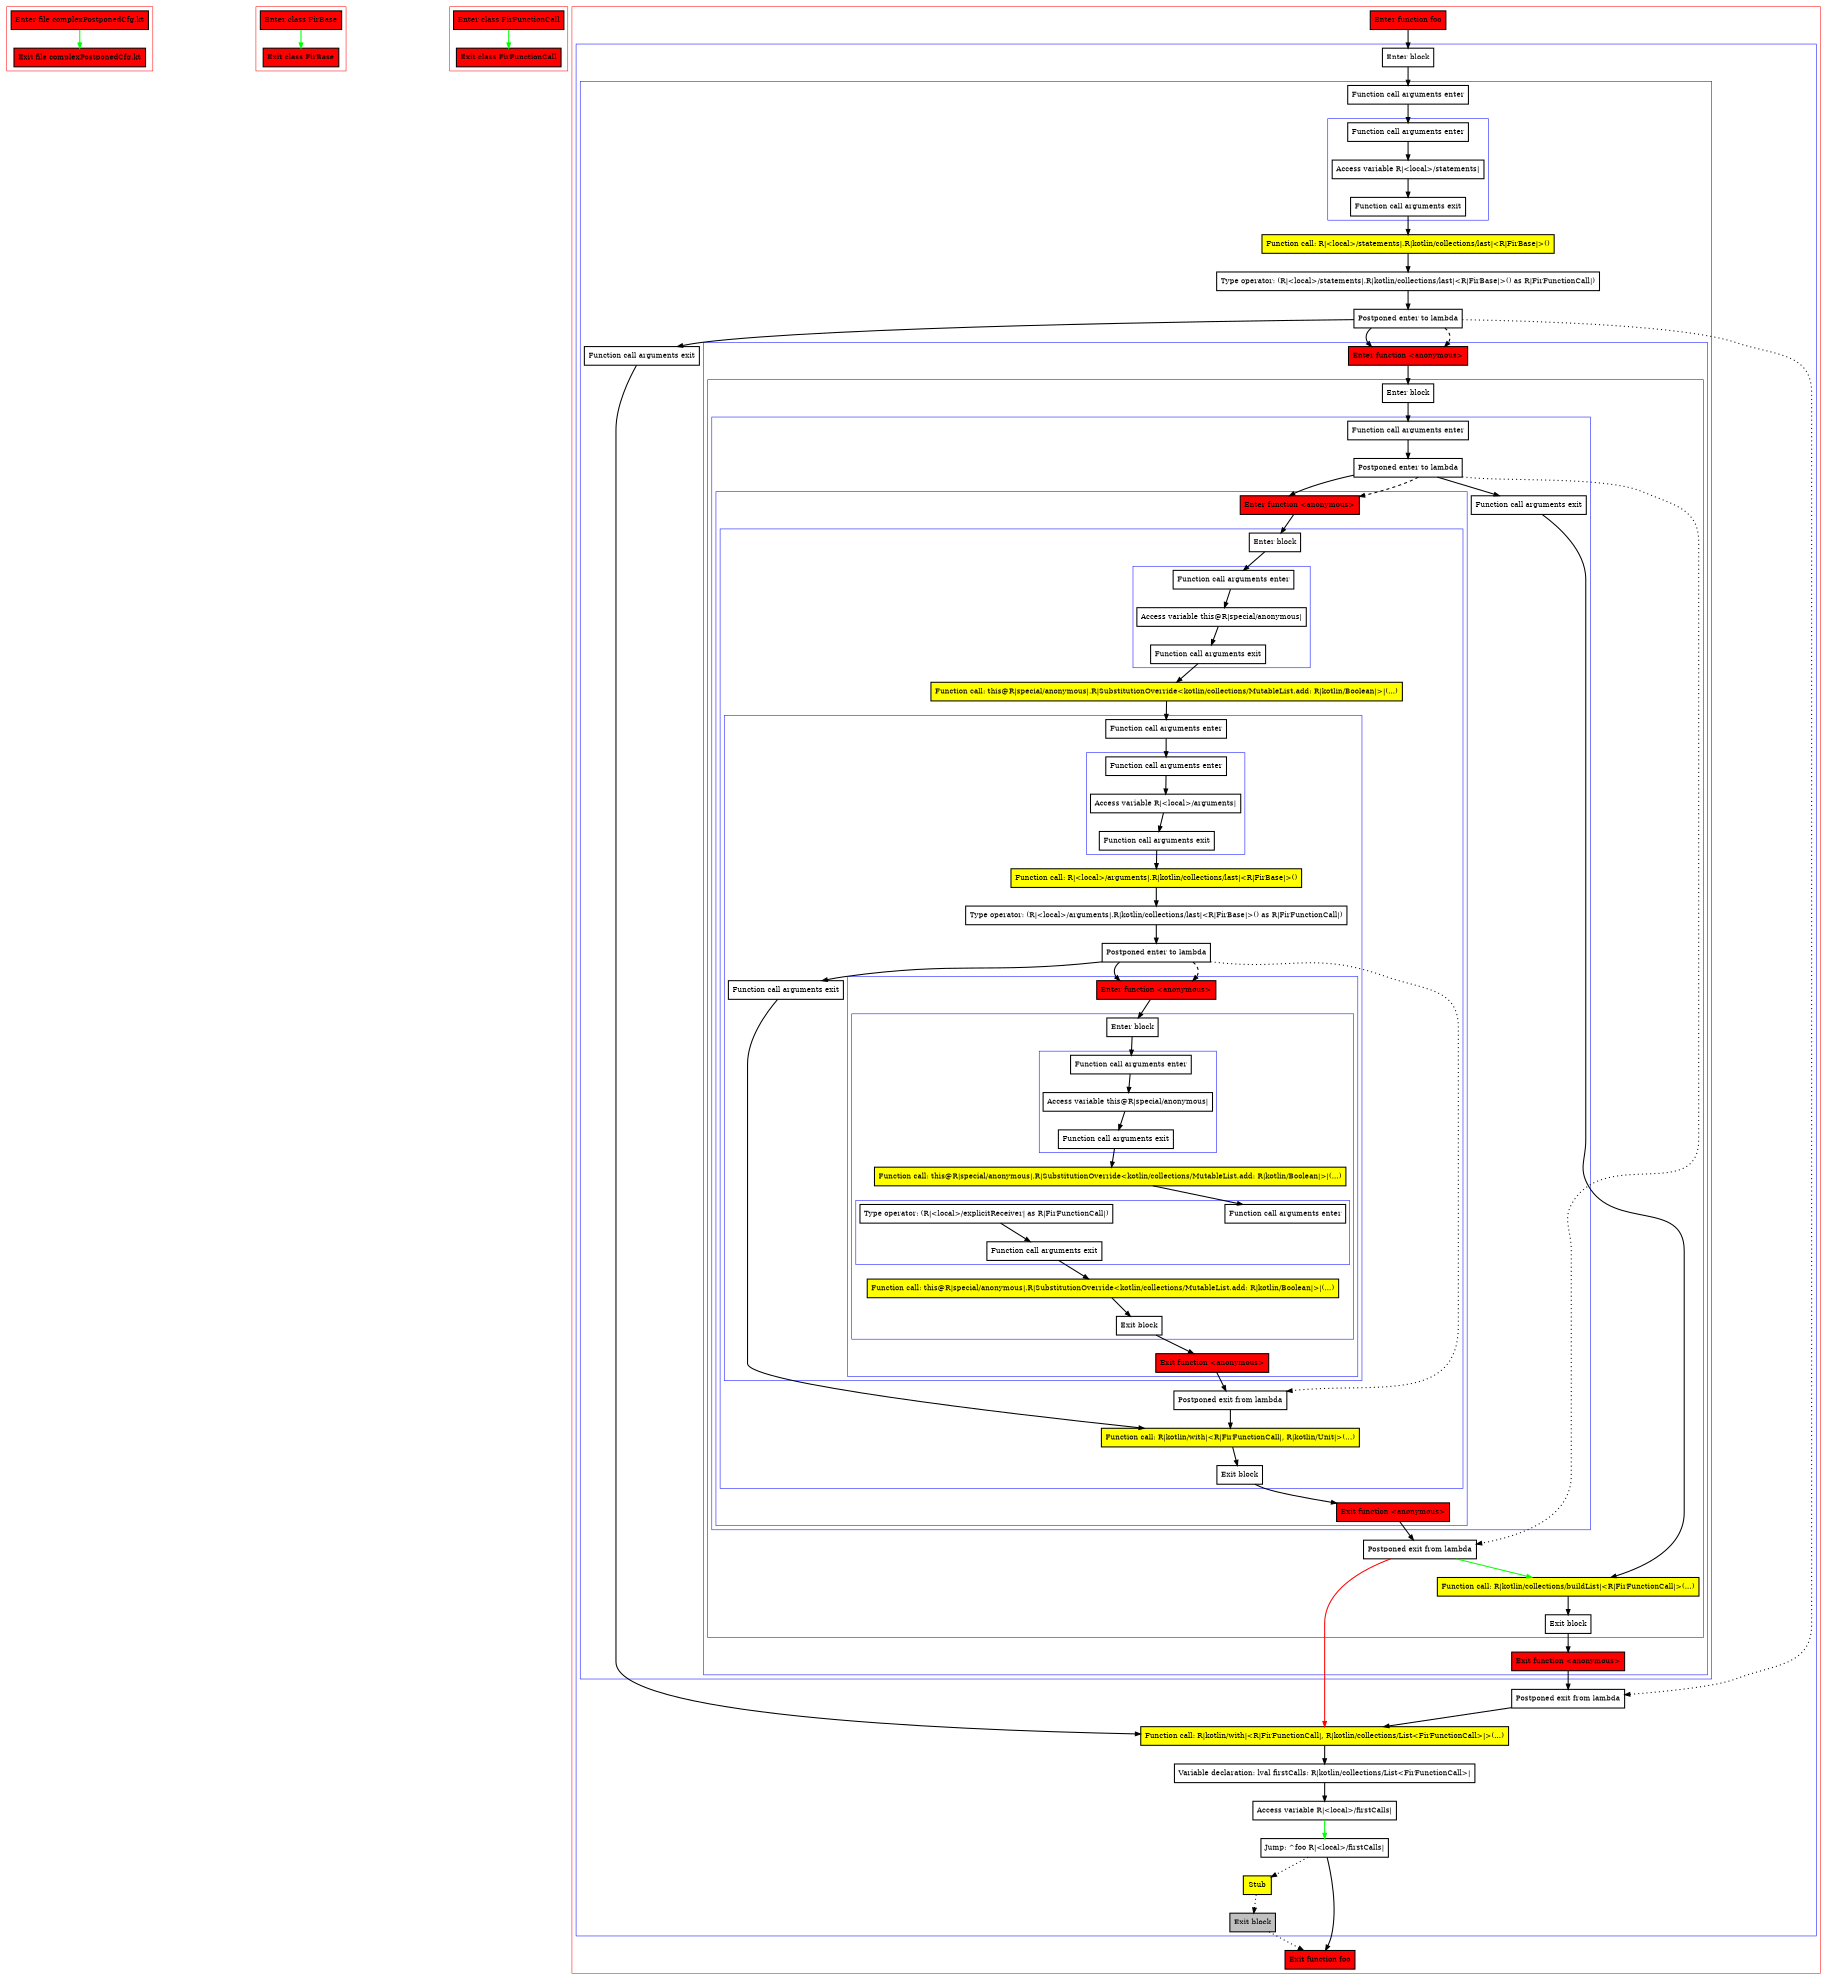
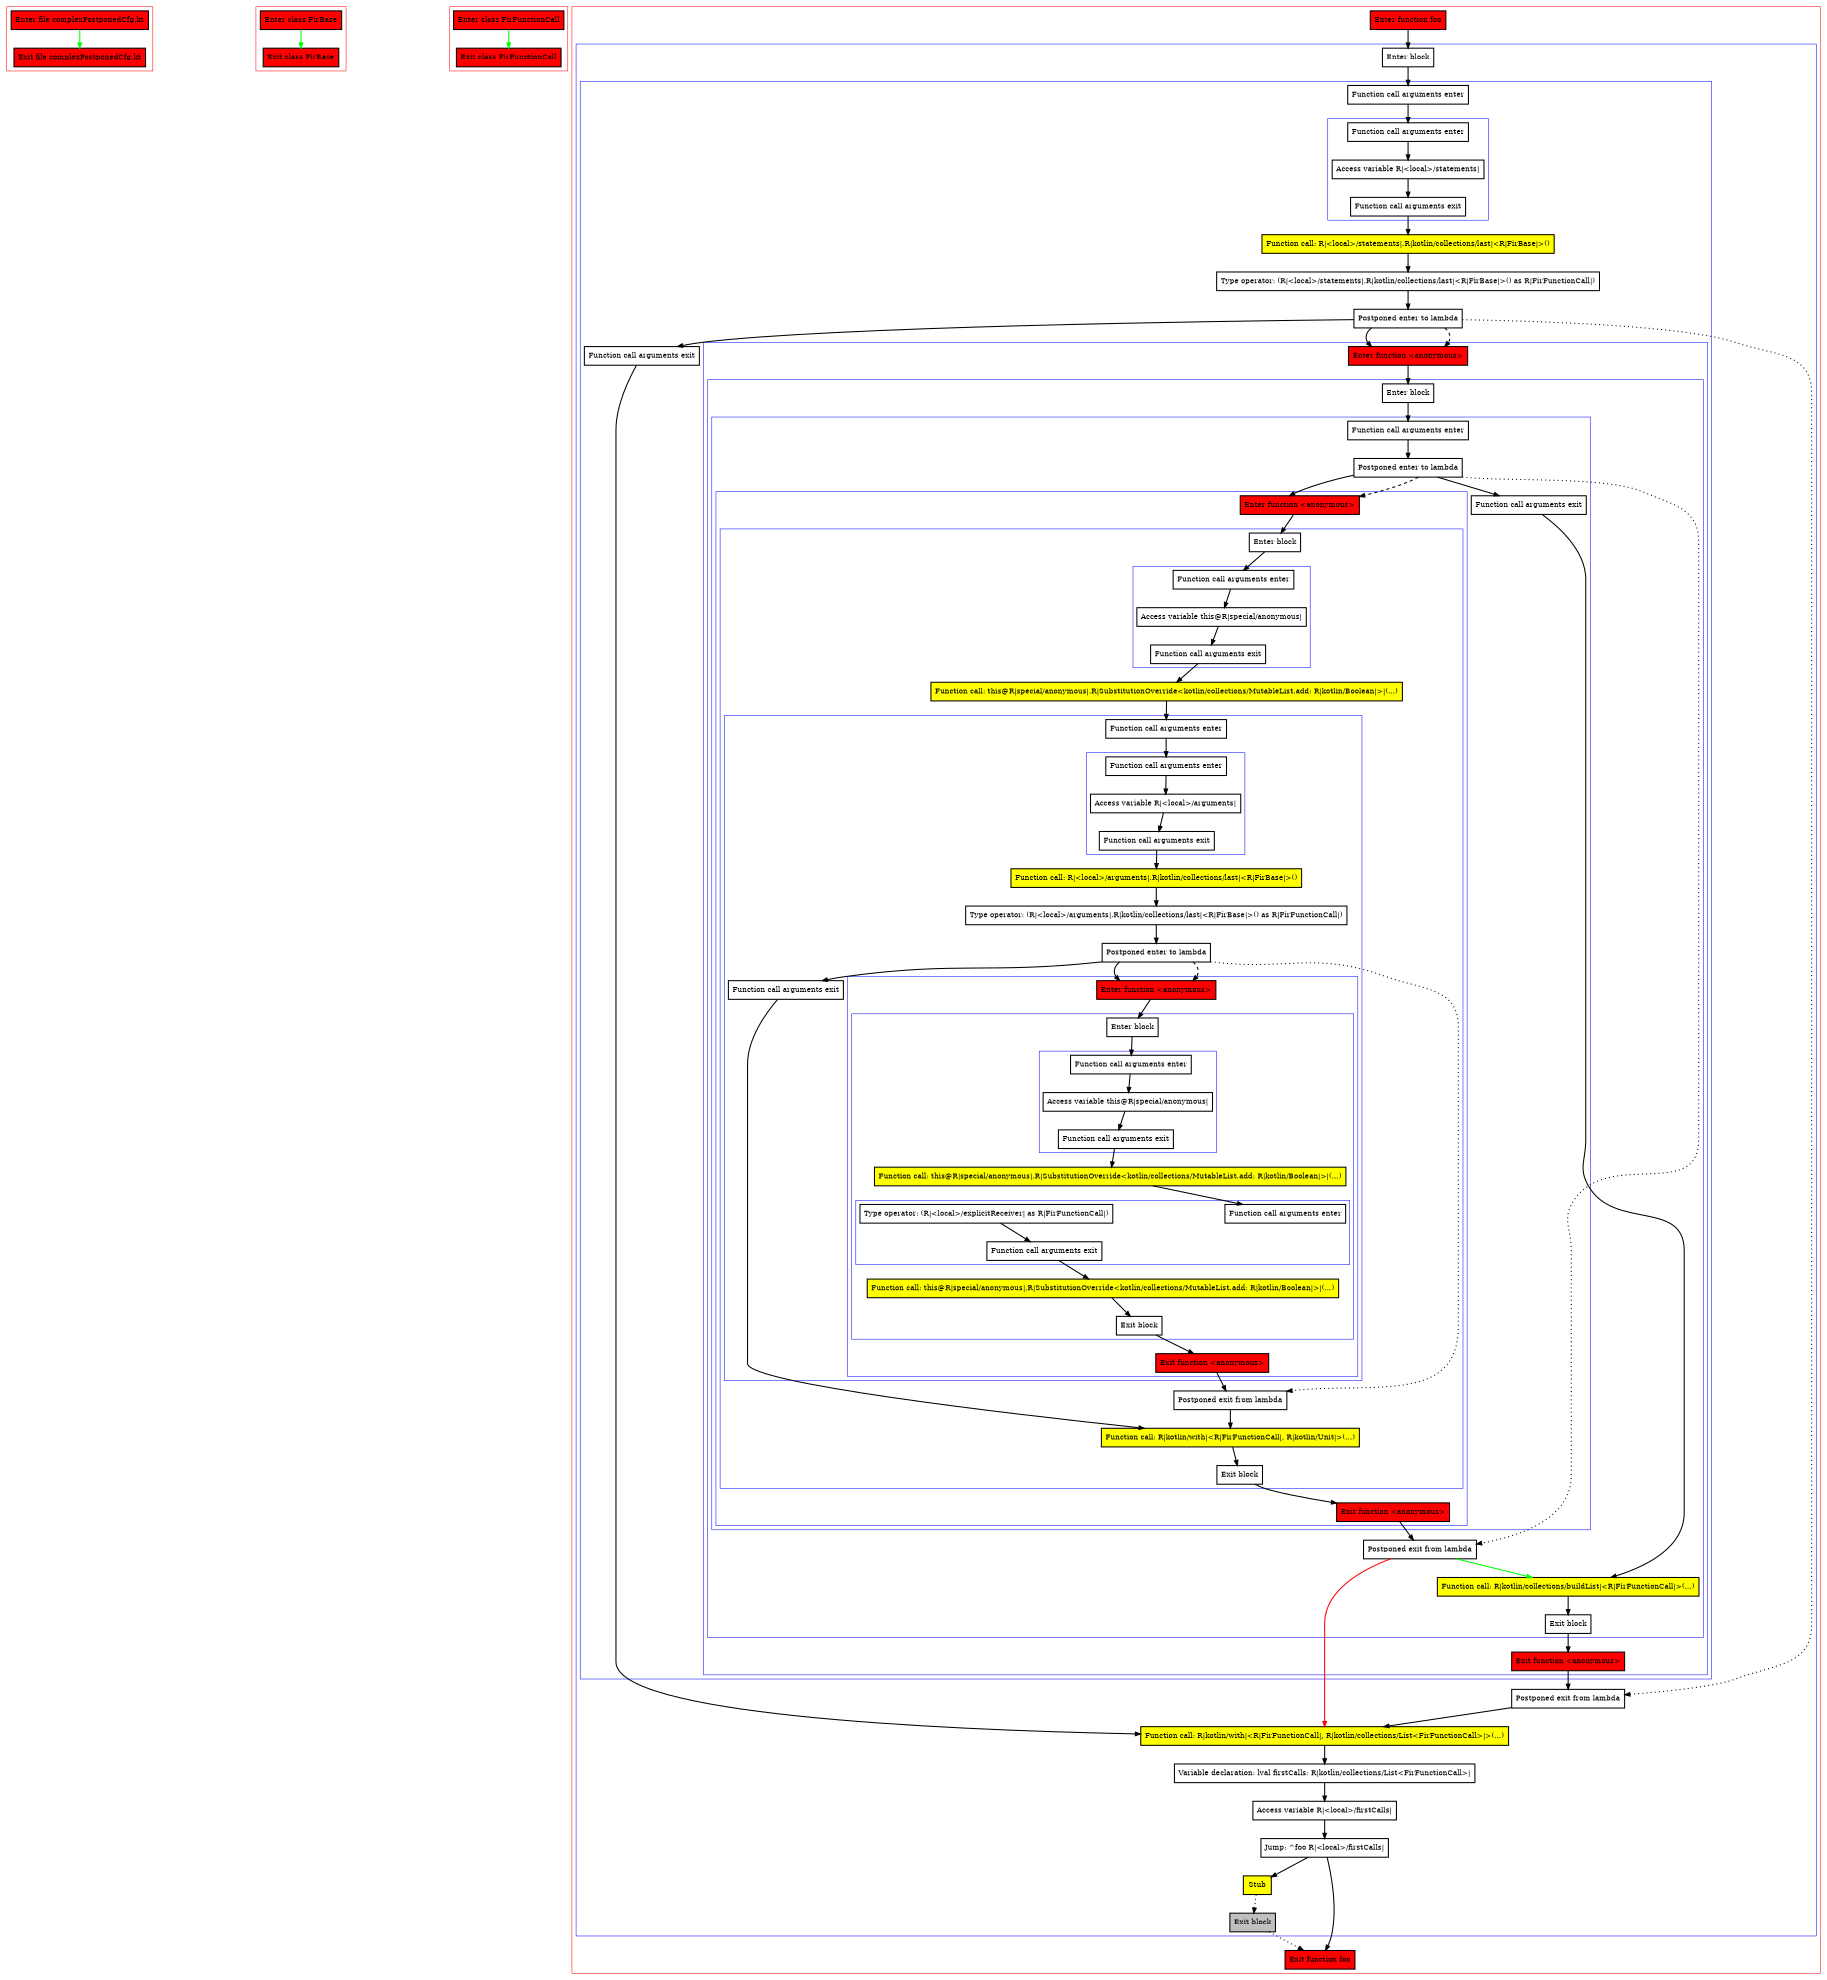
(1325, 1827) -> (1325, 1827)
(1292, 1866) -> (1292, 1866)
